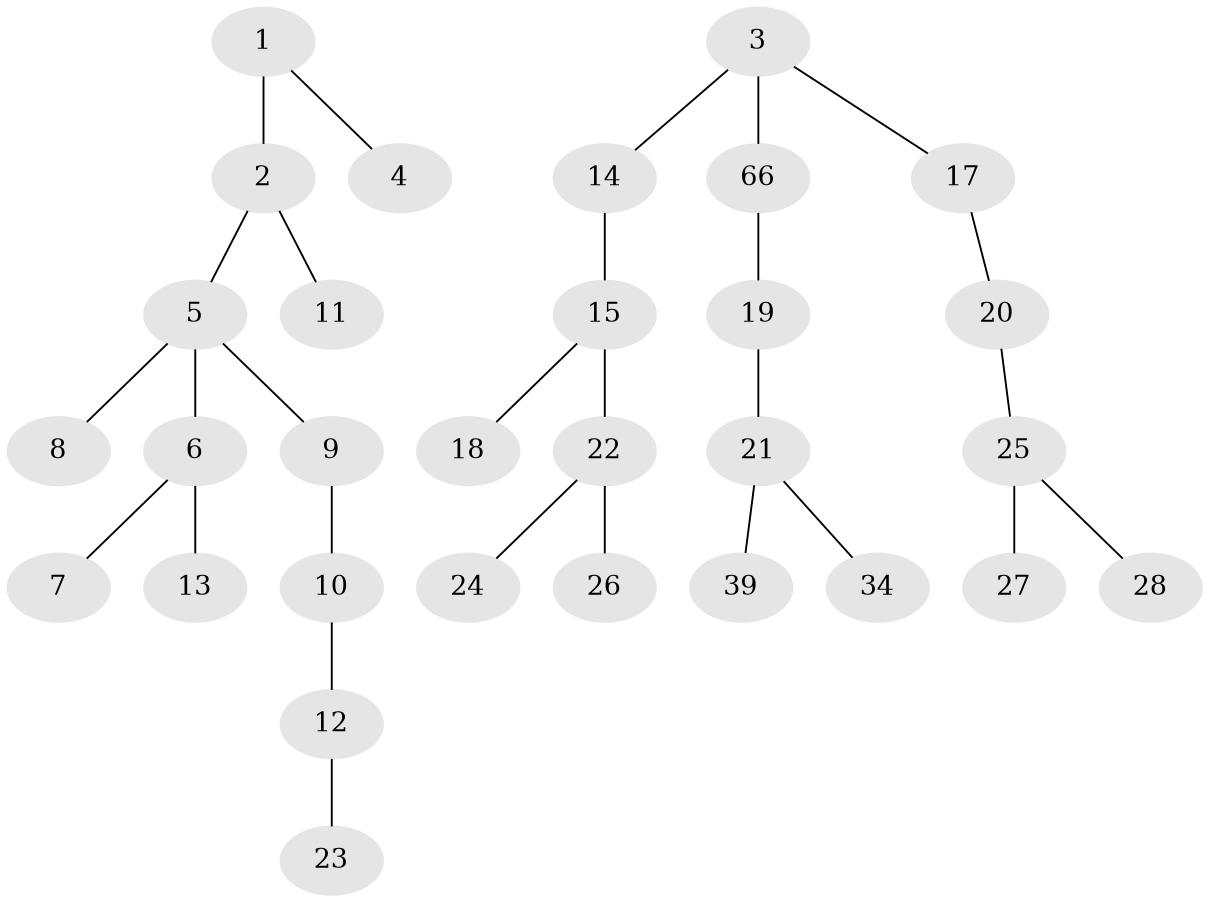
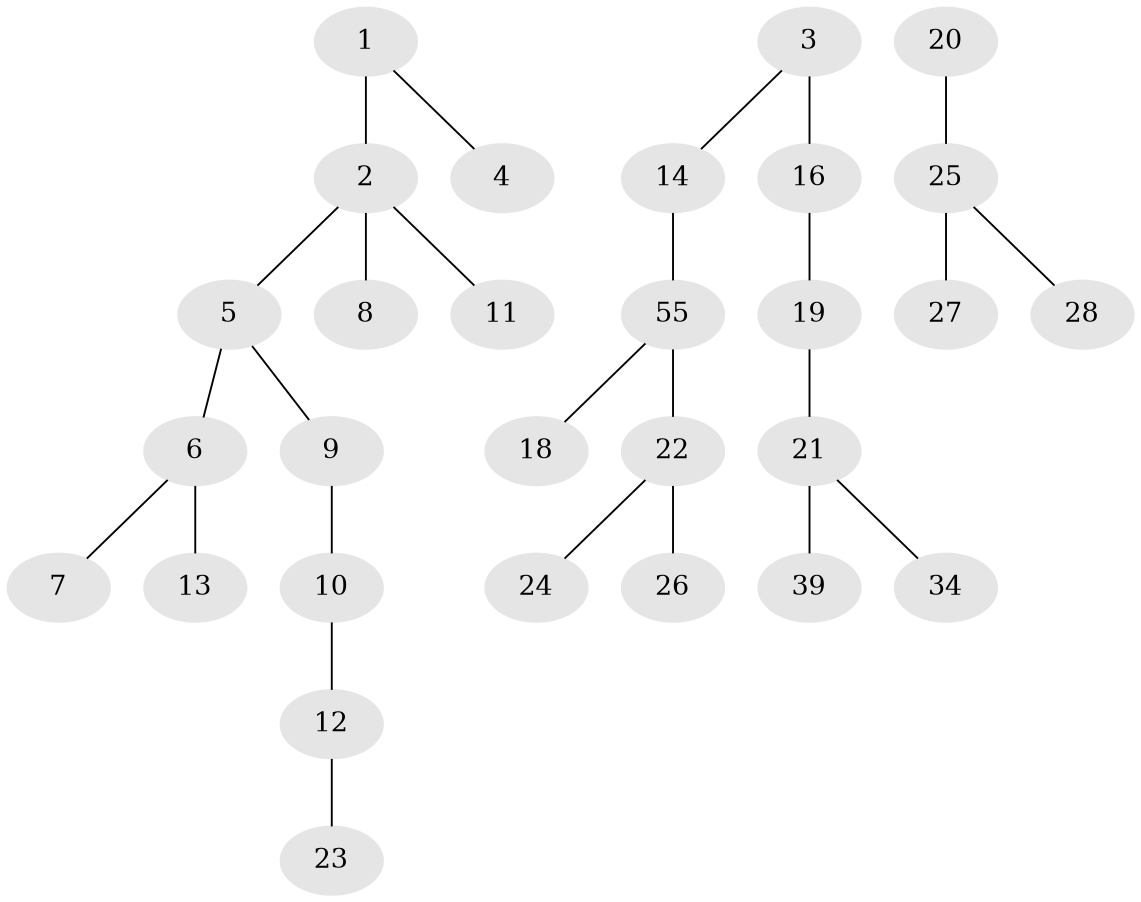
(758, 178) -> (810, 178)
(963, 178) -> none
(605, 315) -> (673, 315)
(127, 383) -> (366, 247)
